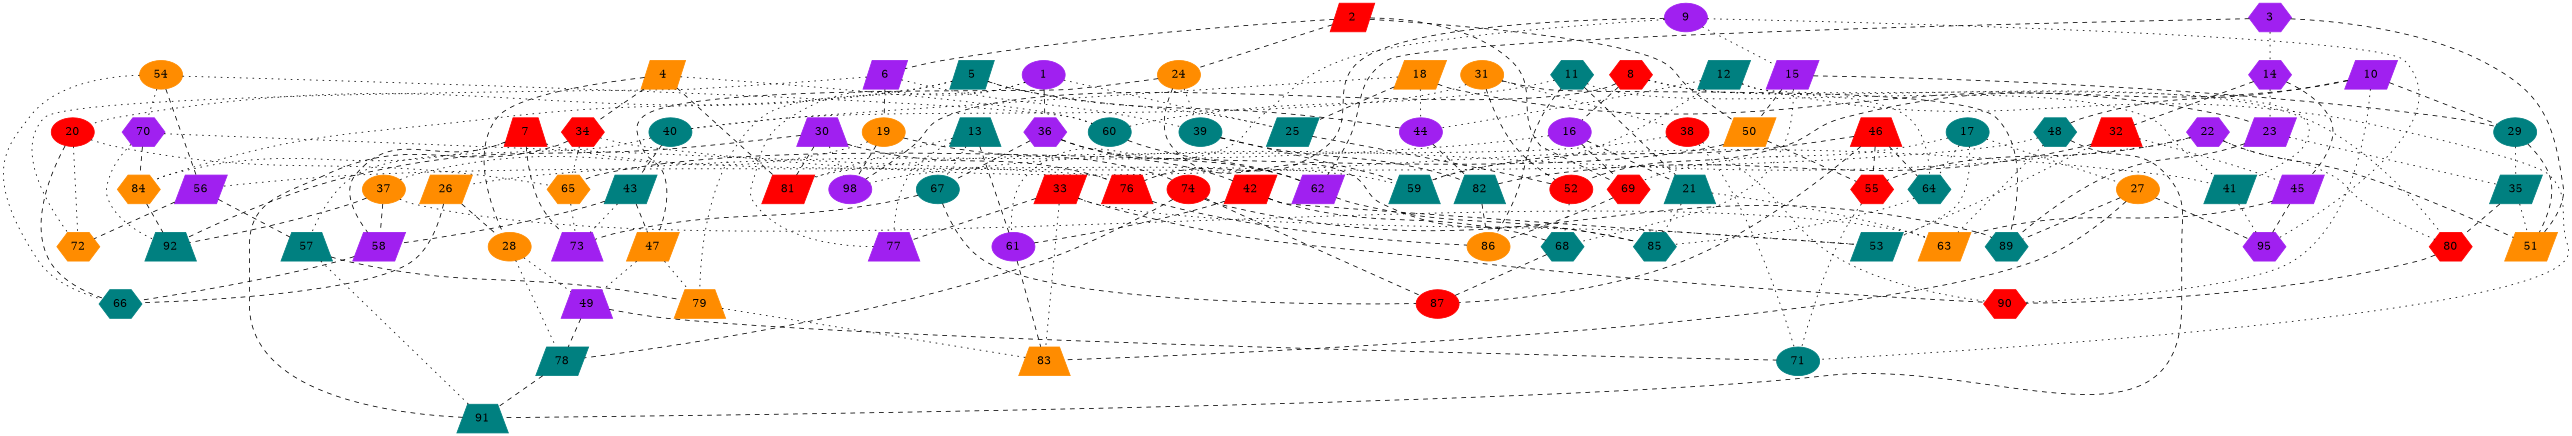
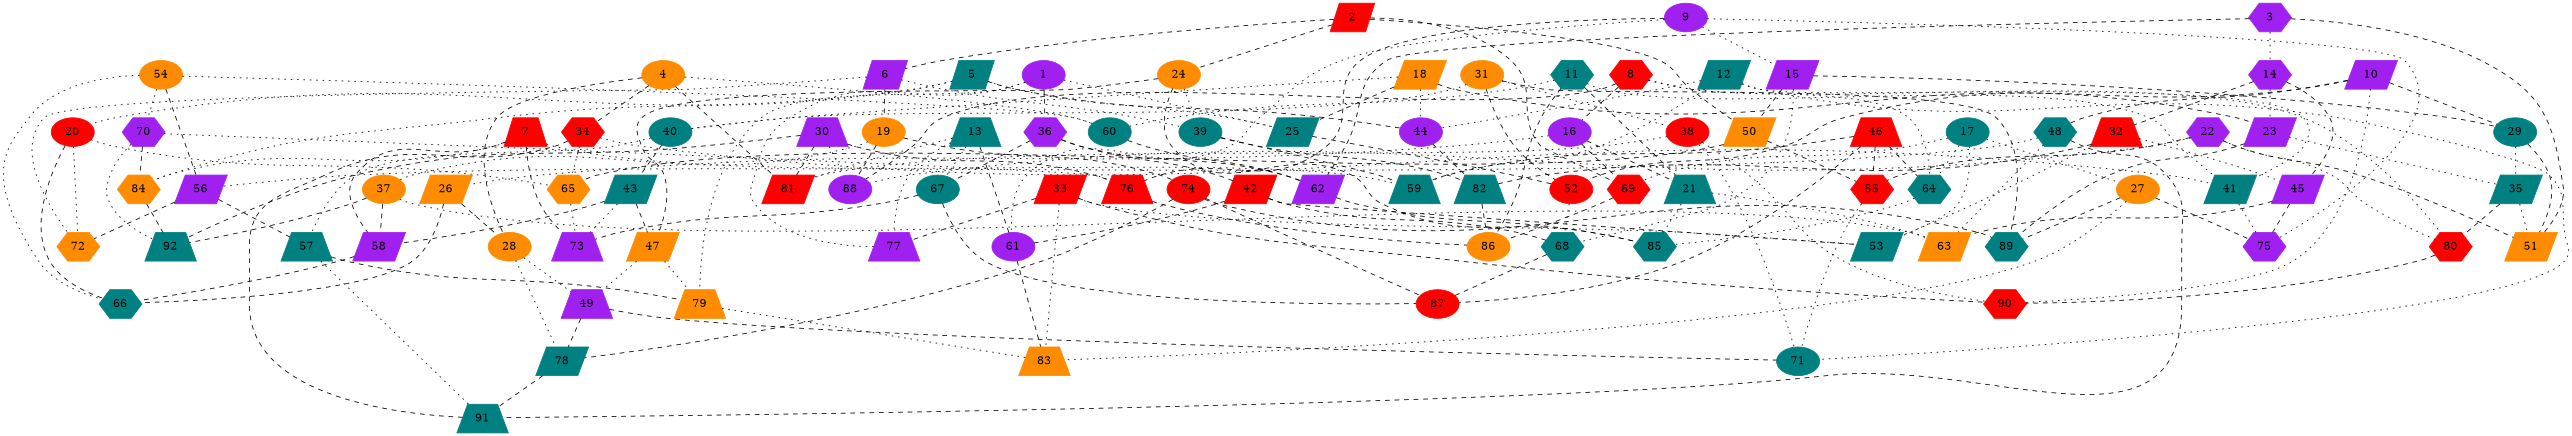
(663, 75) -> (663, 75)
(850, 189) -> (850, 189)
(2264, 247) -> (2264, 247)
(1607, 328) -> (1607, 328)
